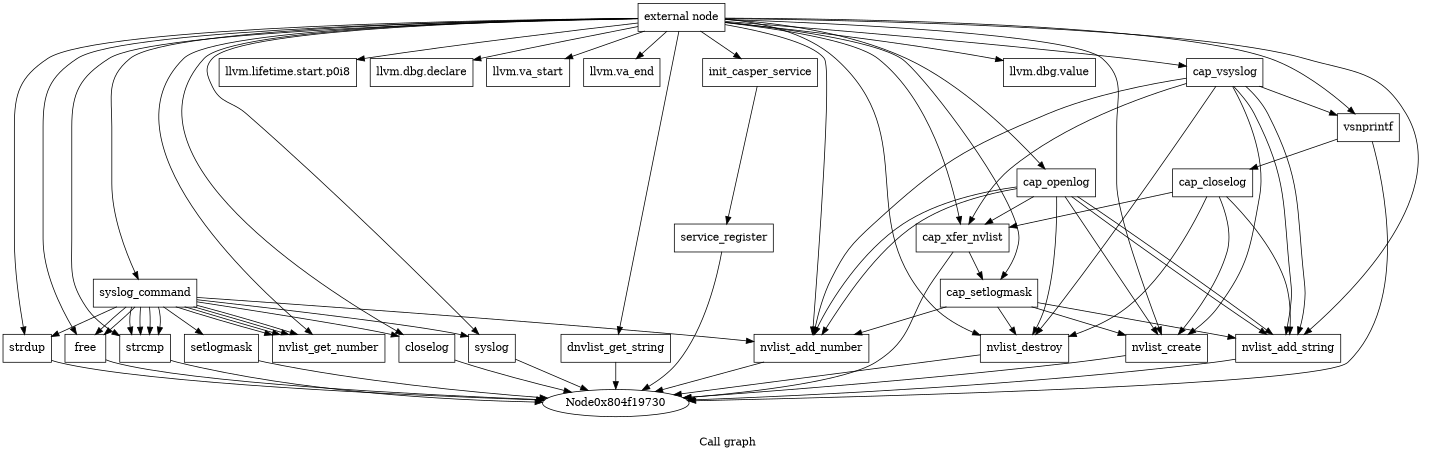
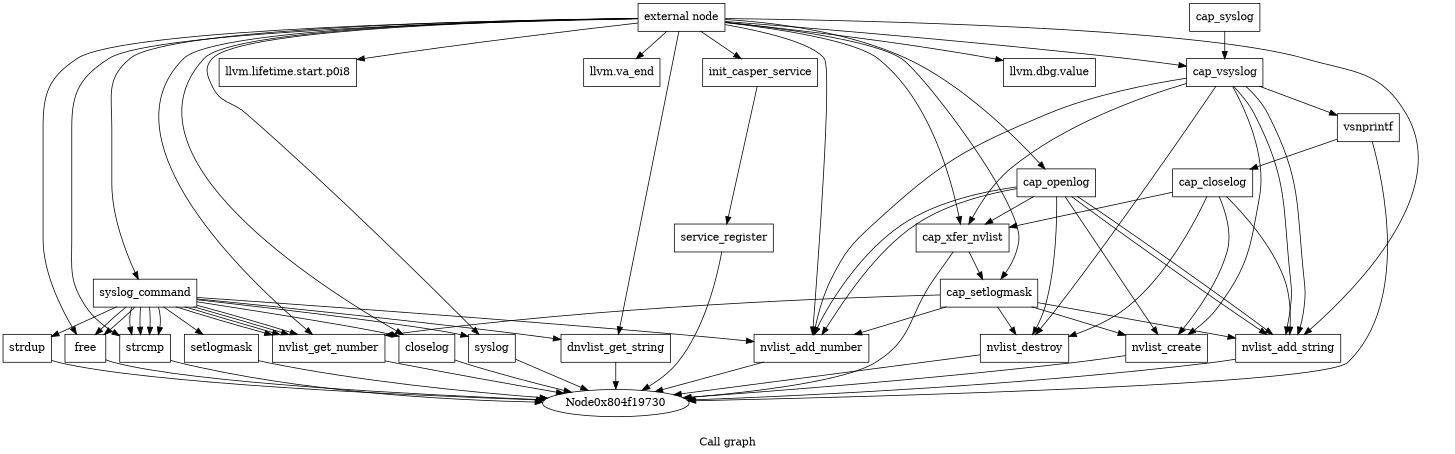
none -> (1225, 17)
(1046, 28) -> none
(114, 43) -> none
(1054, 44) -> none
(422, 73) -> none
(528, 73) -> none
(883, 146) -> none
none -> (666, 308)
none -> (402, 320)
none -> (471, 377)
